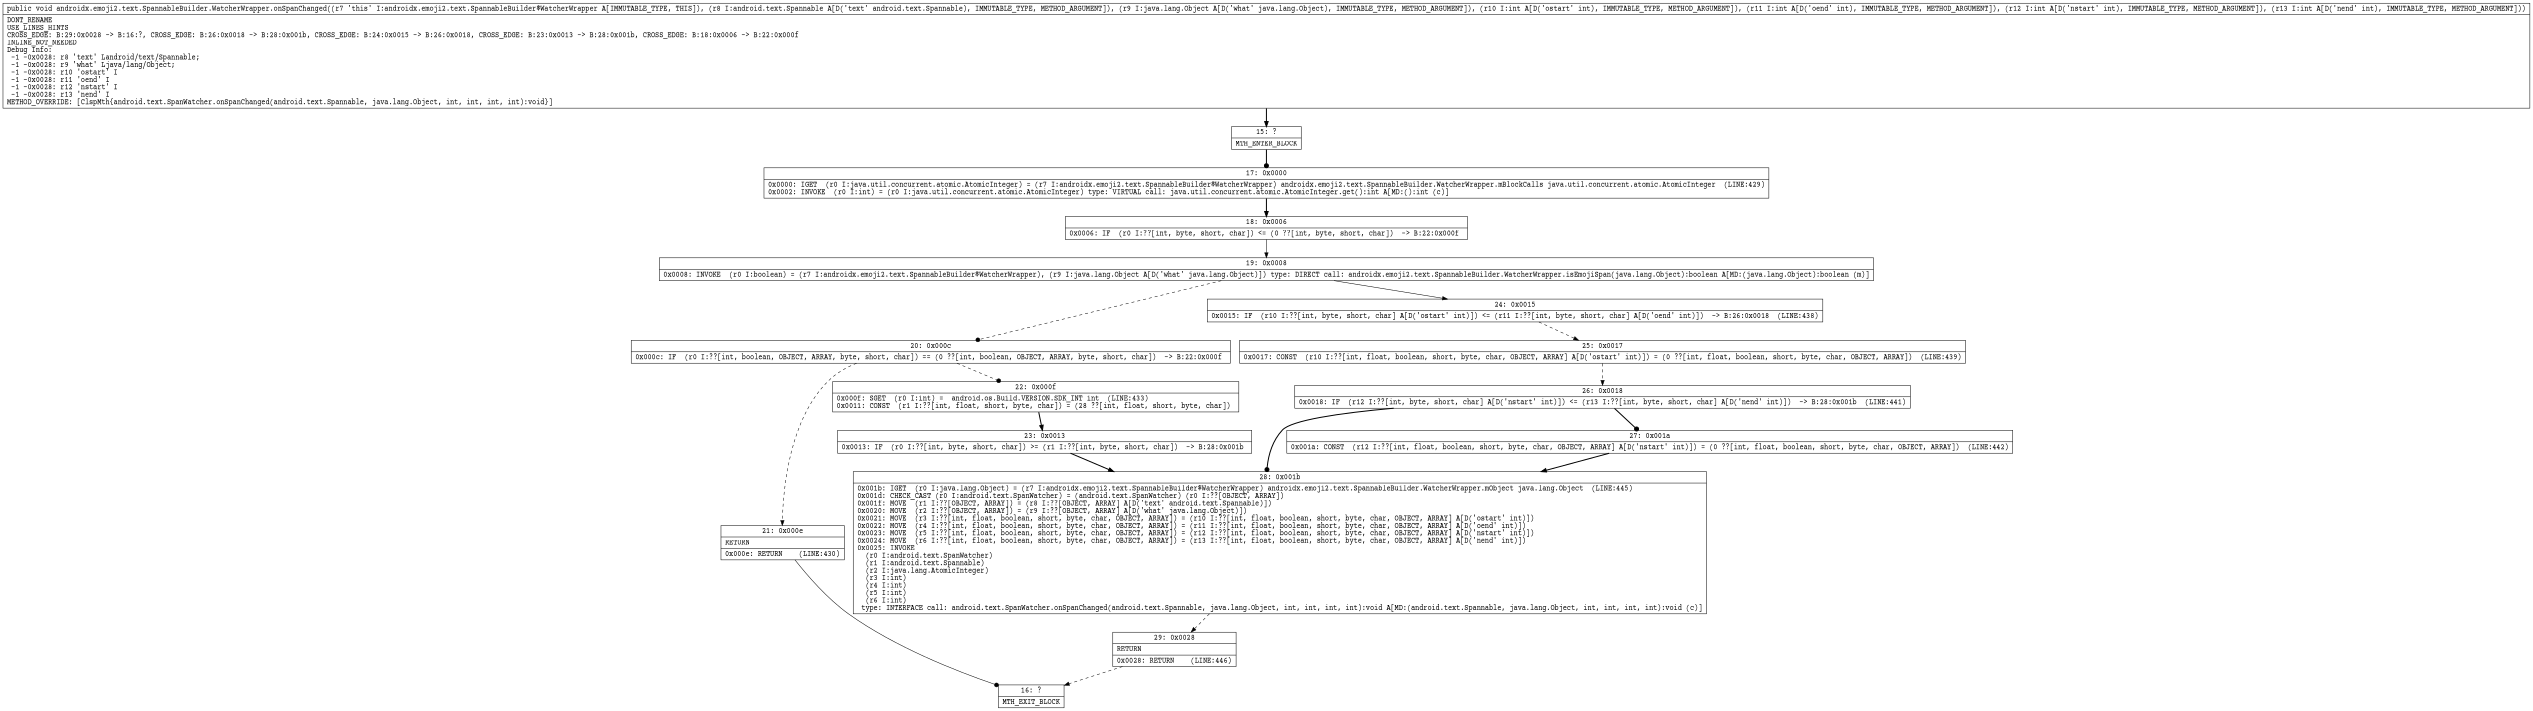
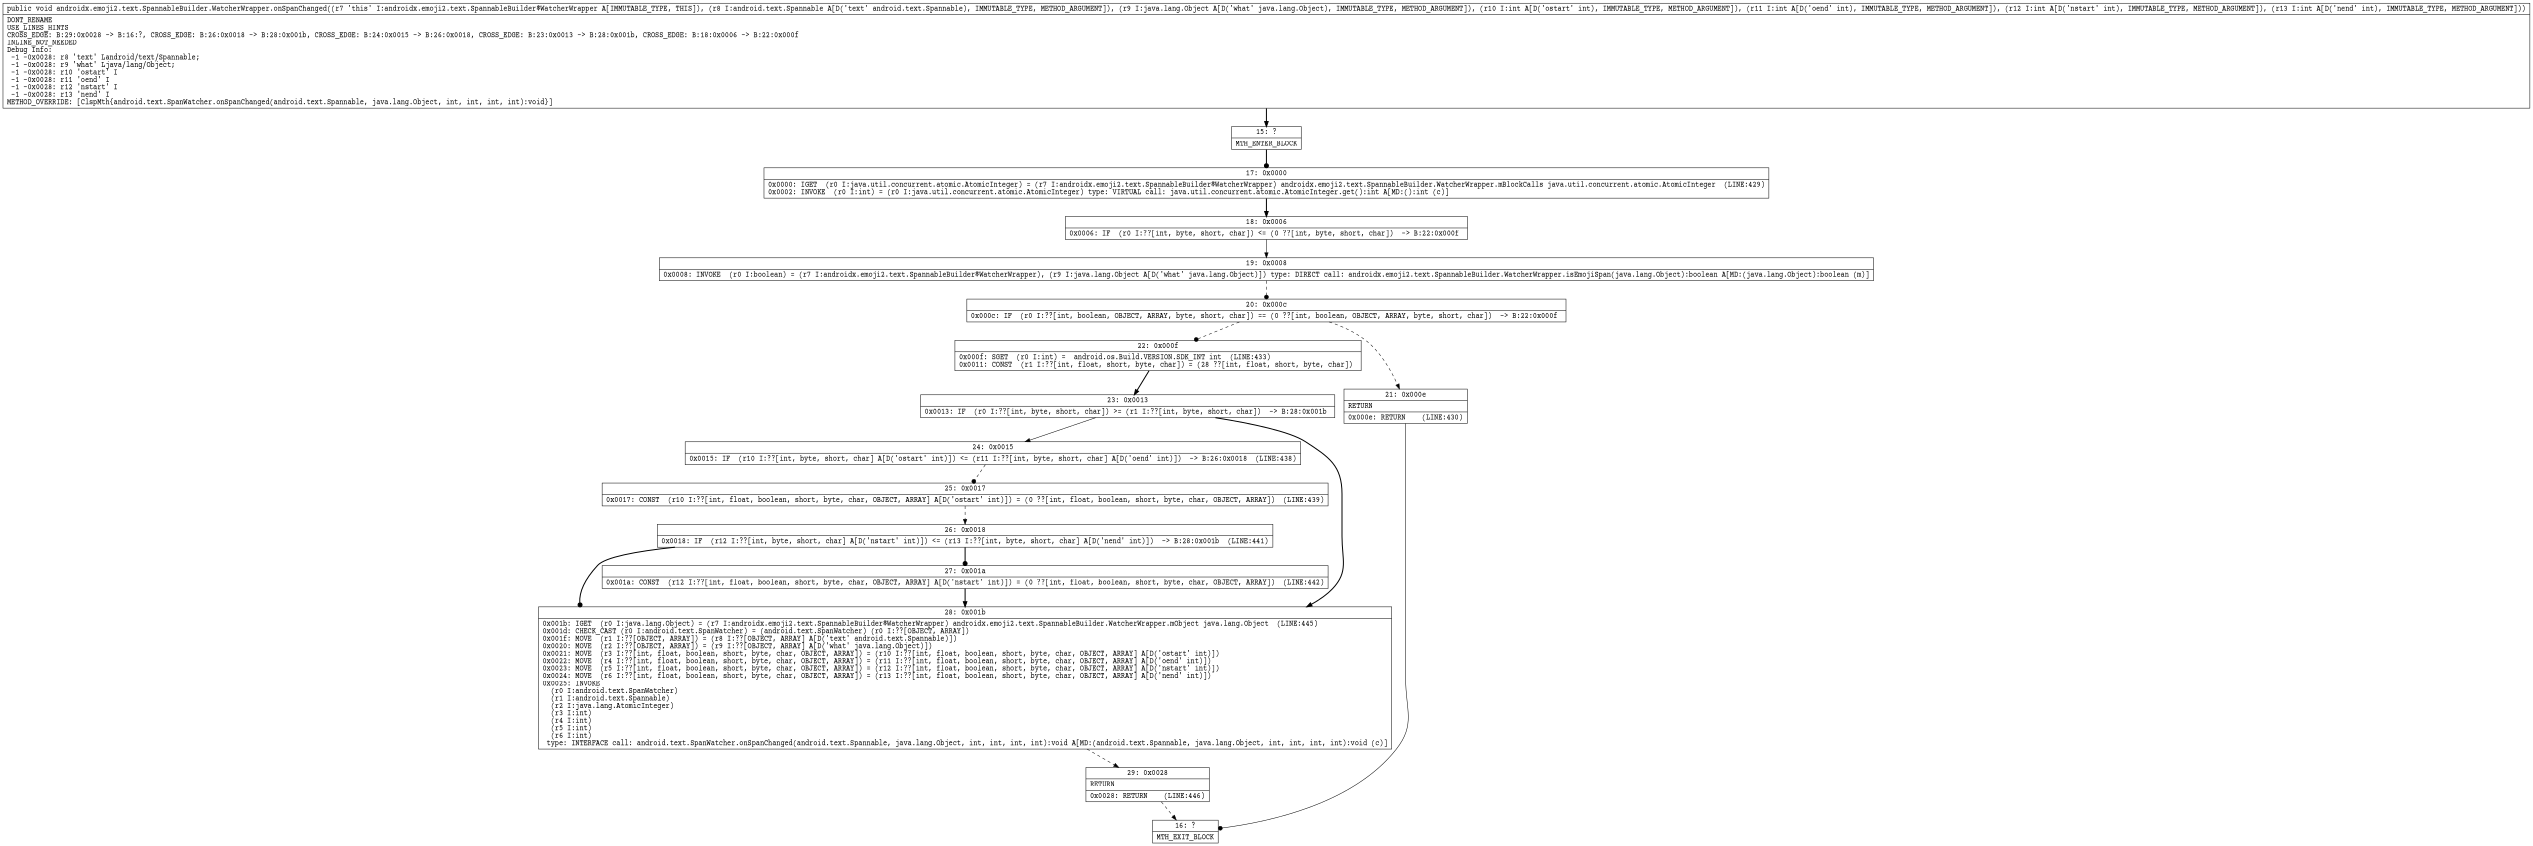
(1388, 289) -> (1063, 429)
(1557, 330) -> (980, 472)
